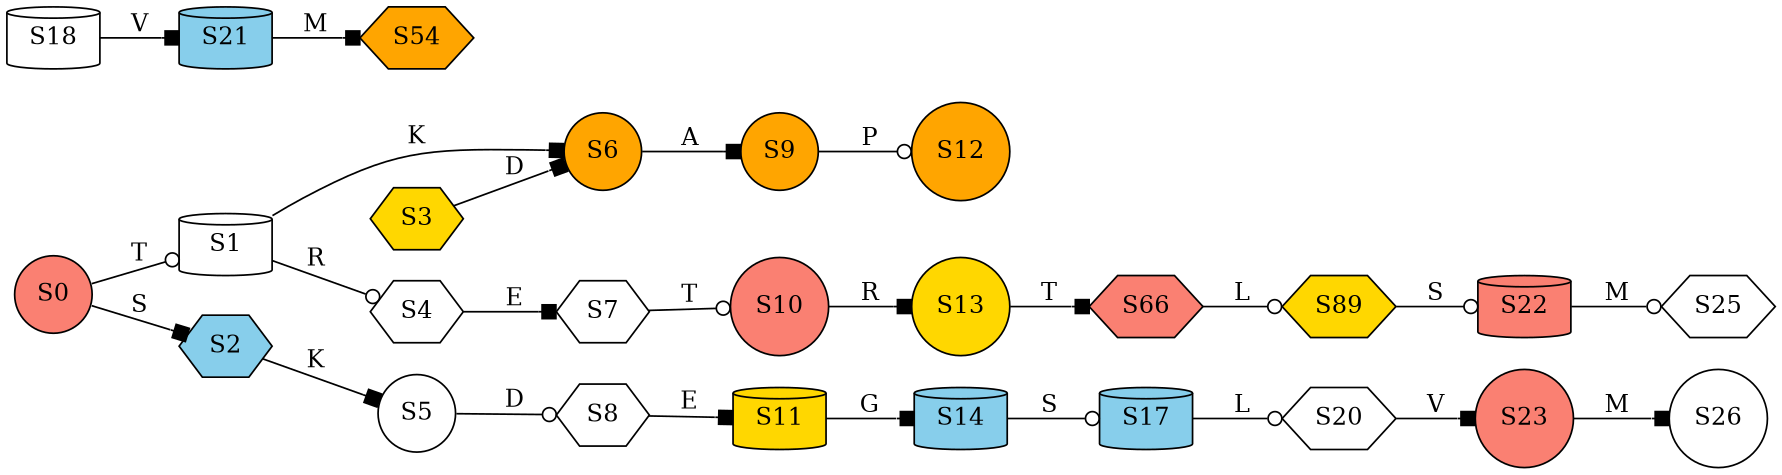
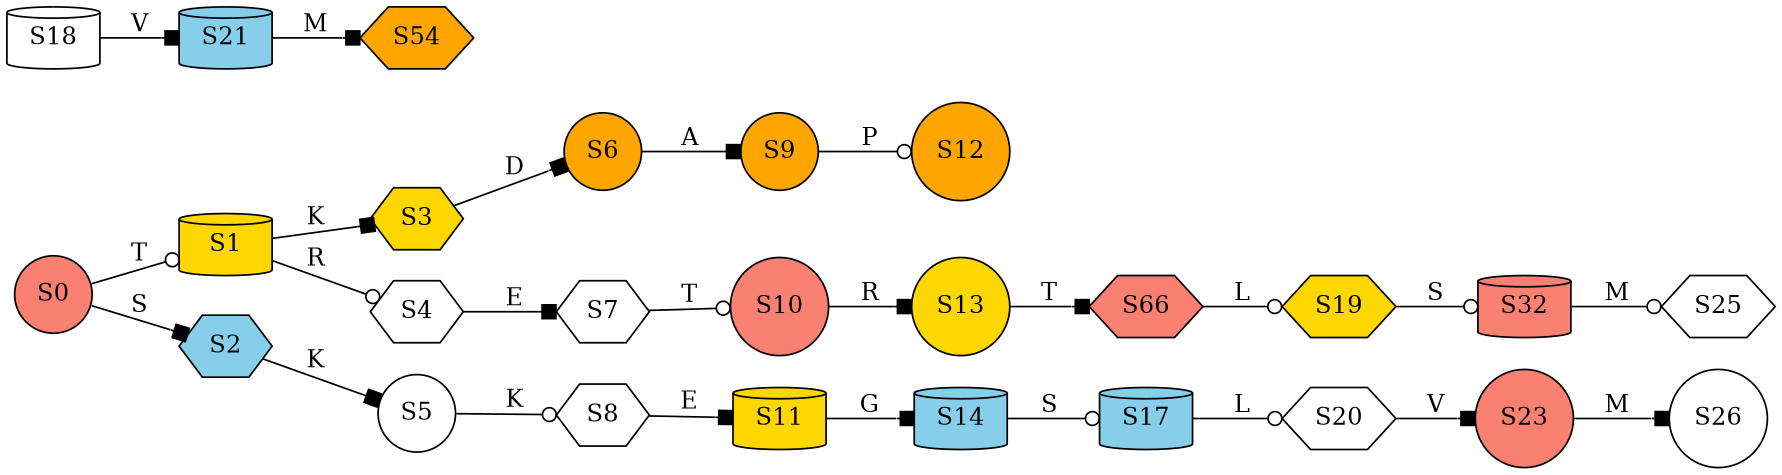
(403, 157) -> (315, 233)
(226, 245) -> (226, 245)
(1339, 307) -> (1339, 307)
(1524, 307) -> (1524, 307)
(515, 400) -> (515, 400)
